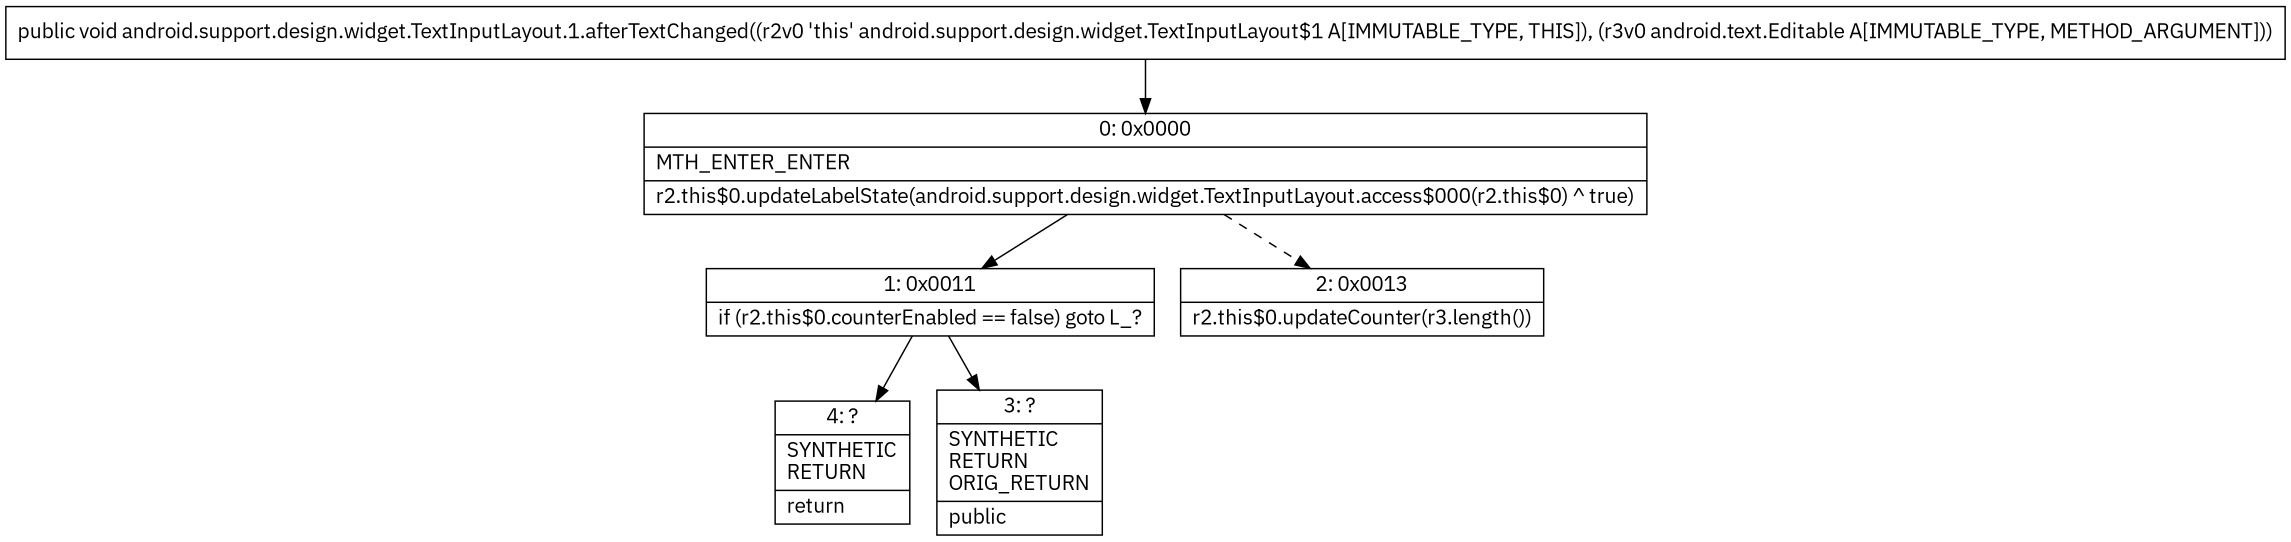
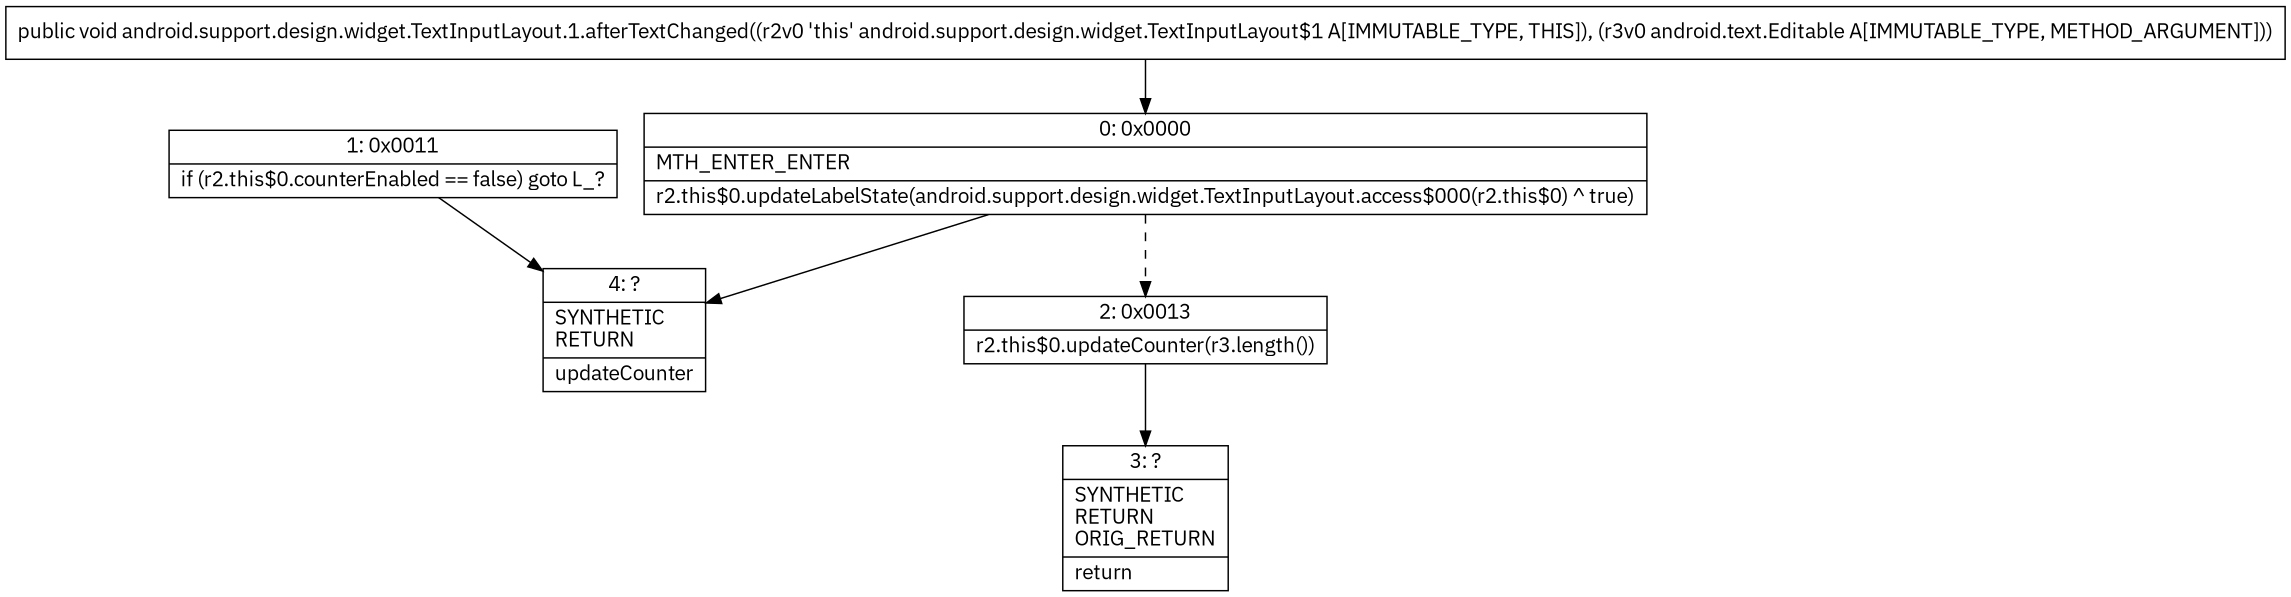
(1031, 237) -> (854, 257)
(960, 357) -> (1145, 397)
(816, 507) -> (624, 374)
(978, 517) -> (1104, 573)
